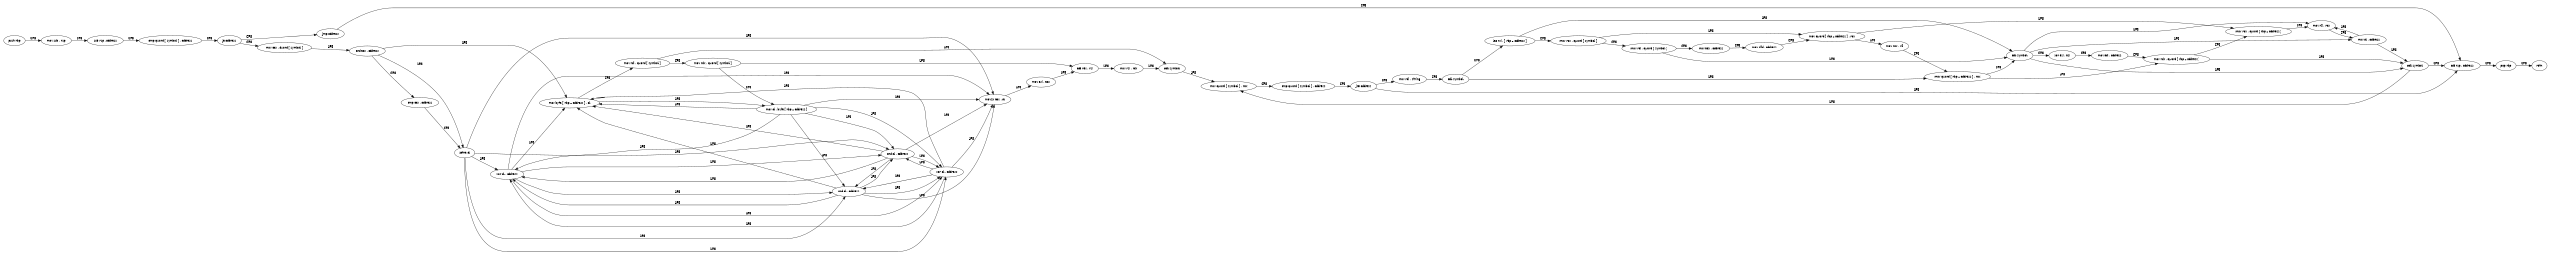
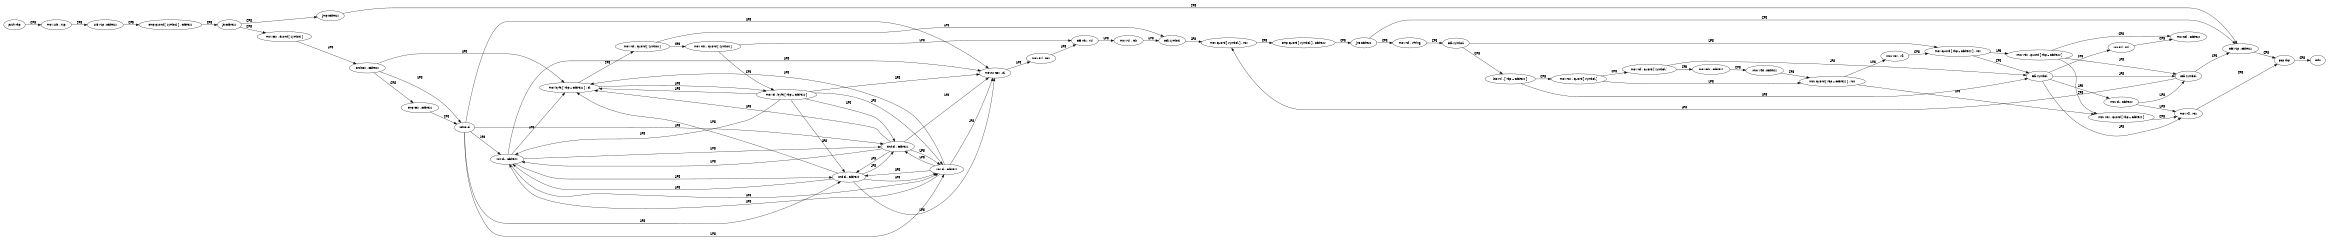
(2339, 34) -> (2236, 87)
(2135, 57) -> (2109, 37)
(1917, 90) -> (1765, 18)
